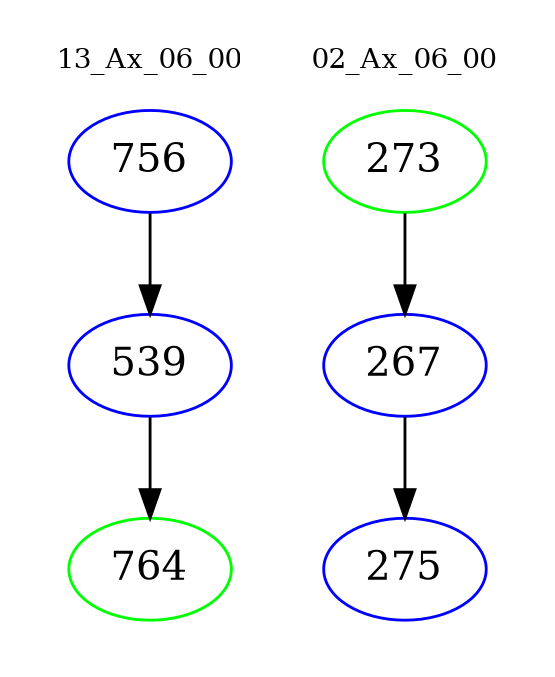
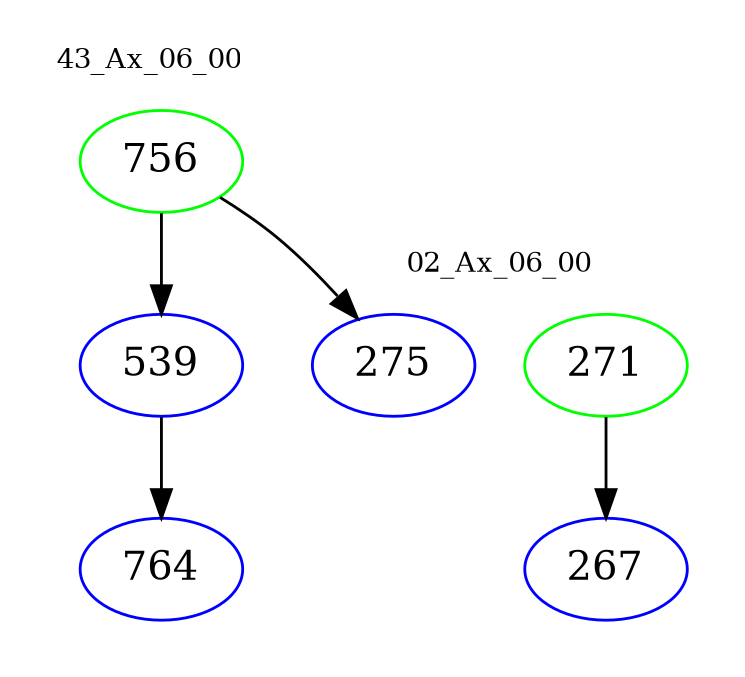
(150, 61) -> (150, 61)
(150, 161) -> (161, 161)
(405, 161) -> (606, 365)
(405, 453) -> (308, 266)
(150, 569) -> (161, 569)
